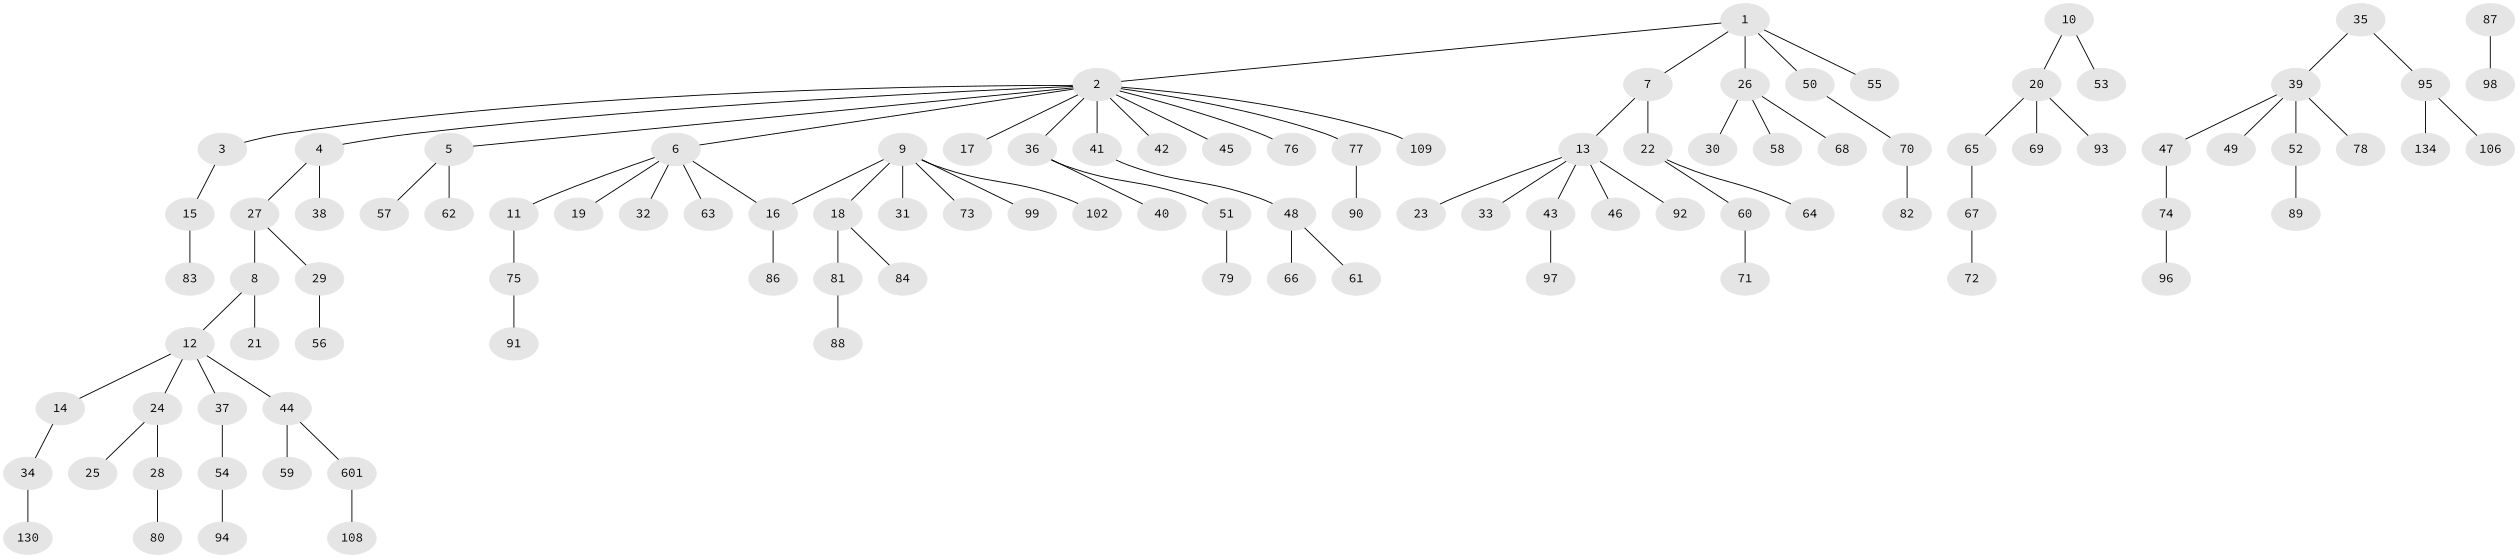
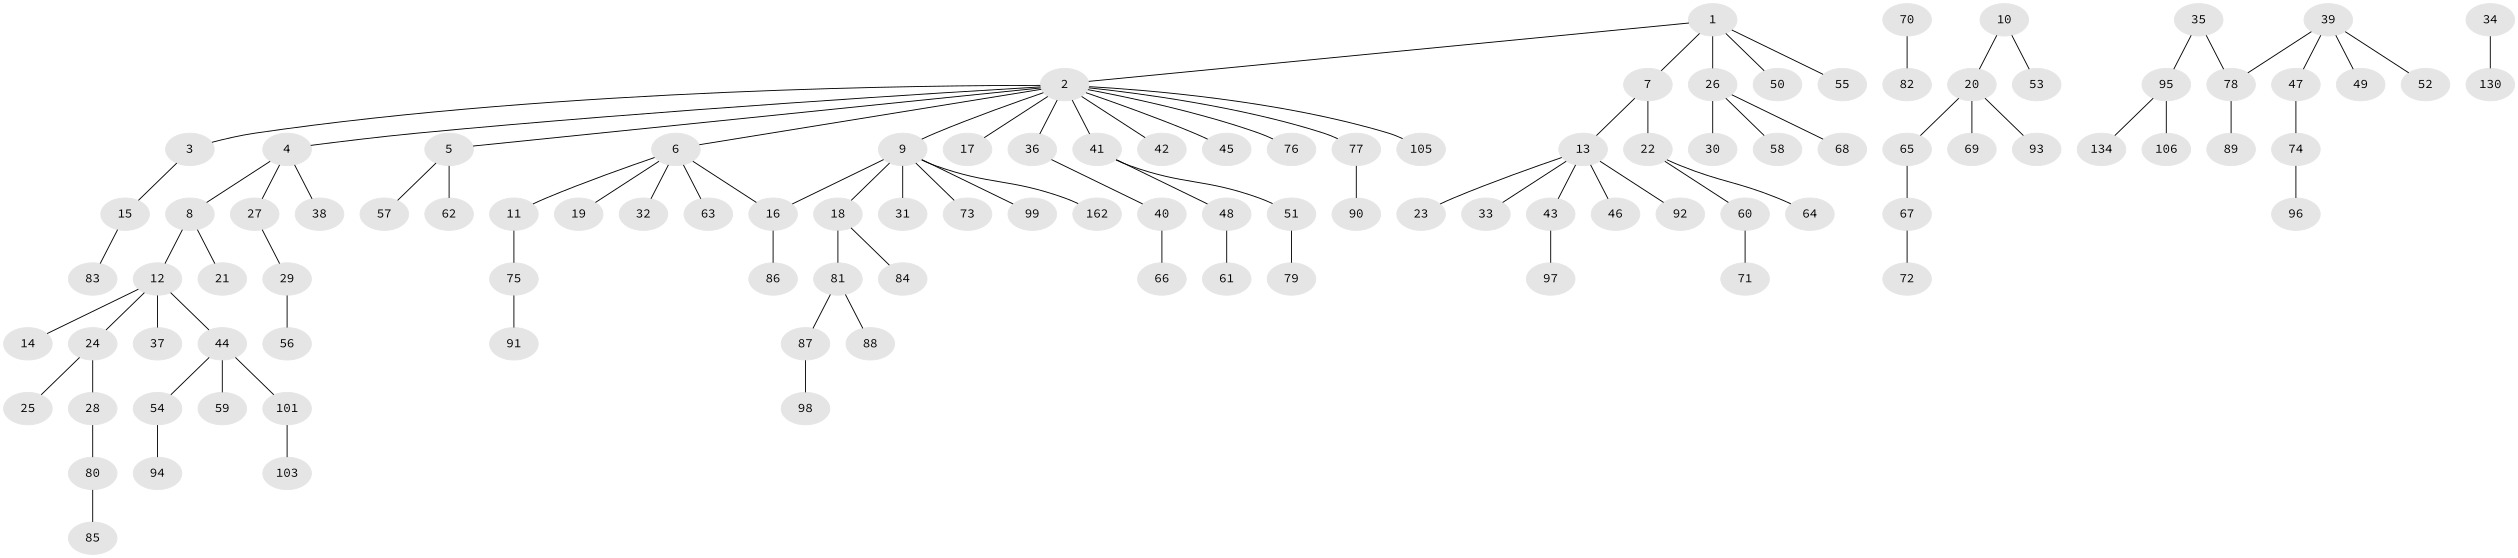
(2328, 52) -> (2215, 52)
none -> (982, 115)
(1859, 117) -> none
(1421, 149) -> (1421, 149)
(1130, 182) -> (1194, 182)
(2296, 182) -> (2231, 117)
(1097, 214) -> (1097, 214)
(255, 247) -> (238, 182)
(1291, 247) -> (1162, 247)
none -> (822, 311)
(44, 441) -> none
(222, 441) -> (190, 376)
(352, 473) -> (287, 409)
none -> (93, 538)
(352, 538) -> (287, 473)
